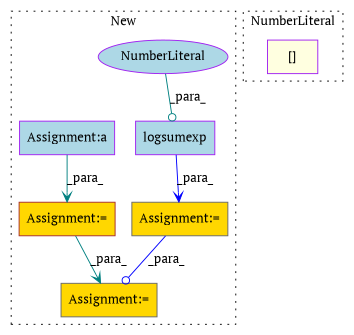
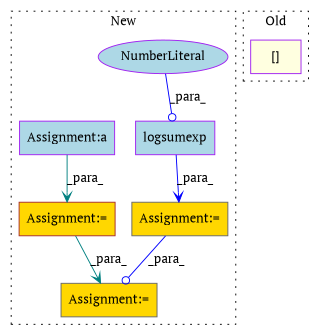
(293, 22) -> (276, 22)
(169, 94) -> (169, 94)
